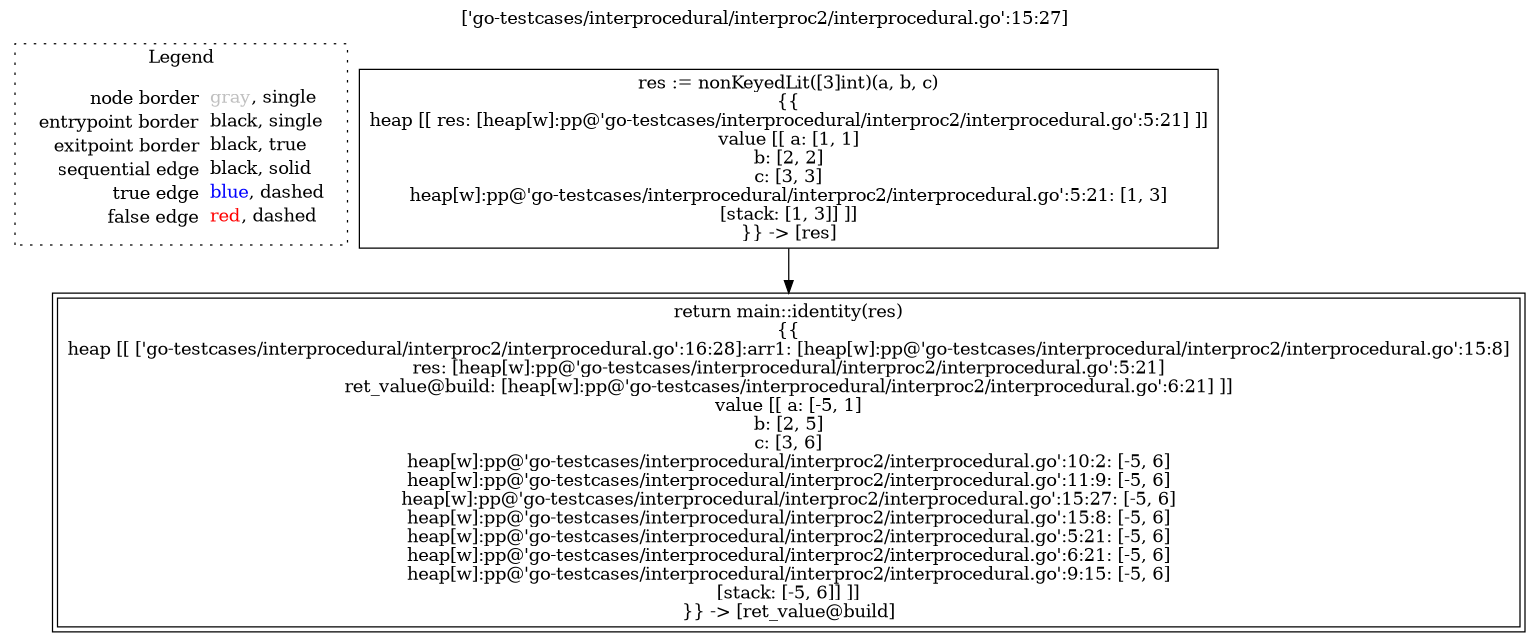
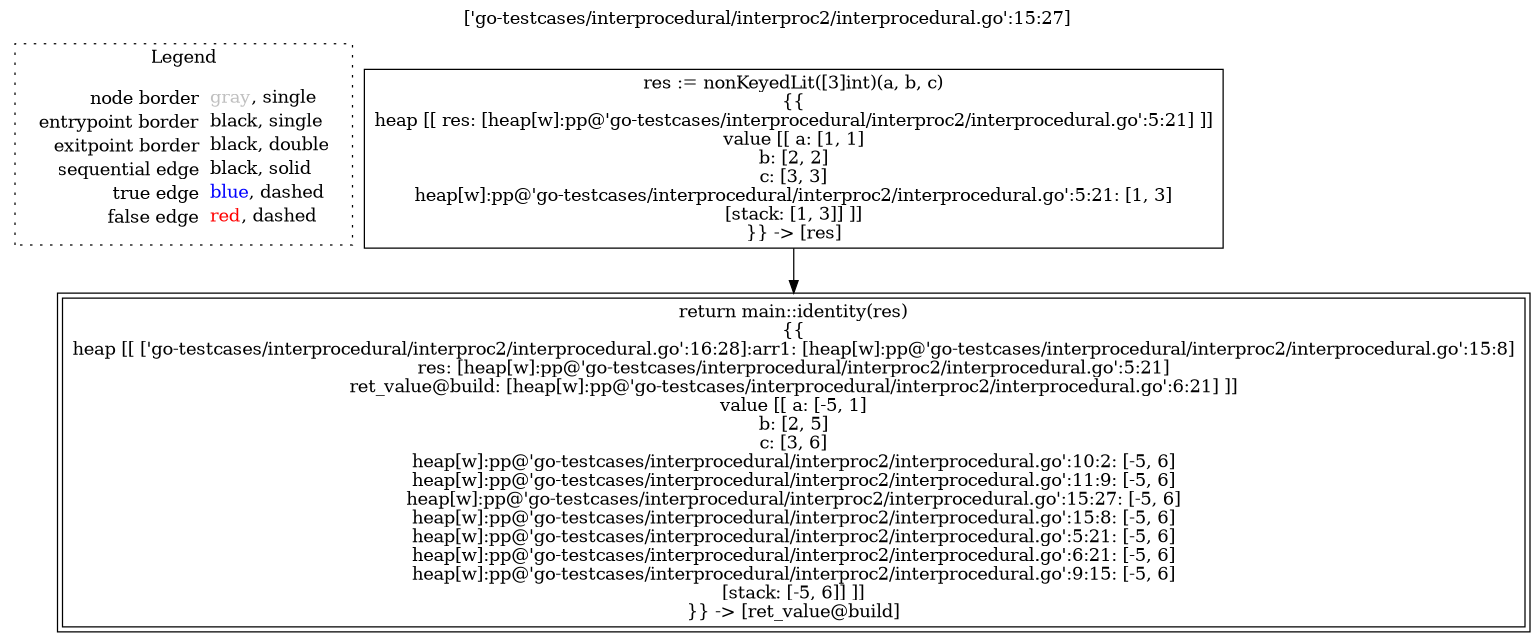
(282, 145) -> (294, 145)
